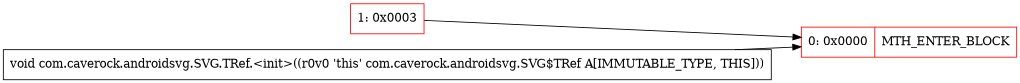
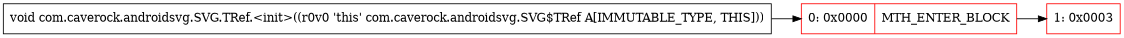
(609, 29) -> (1028, 19)
